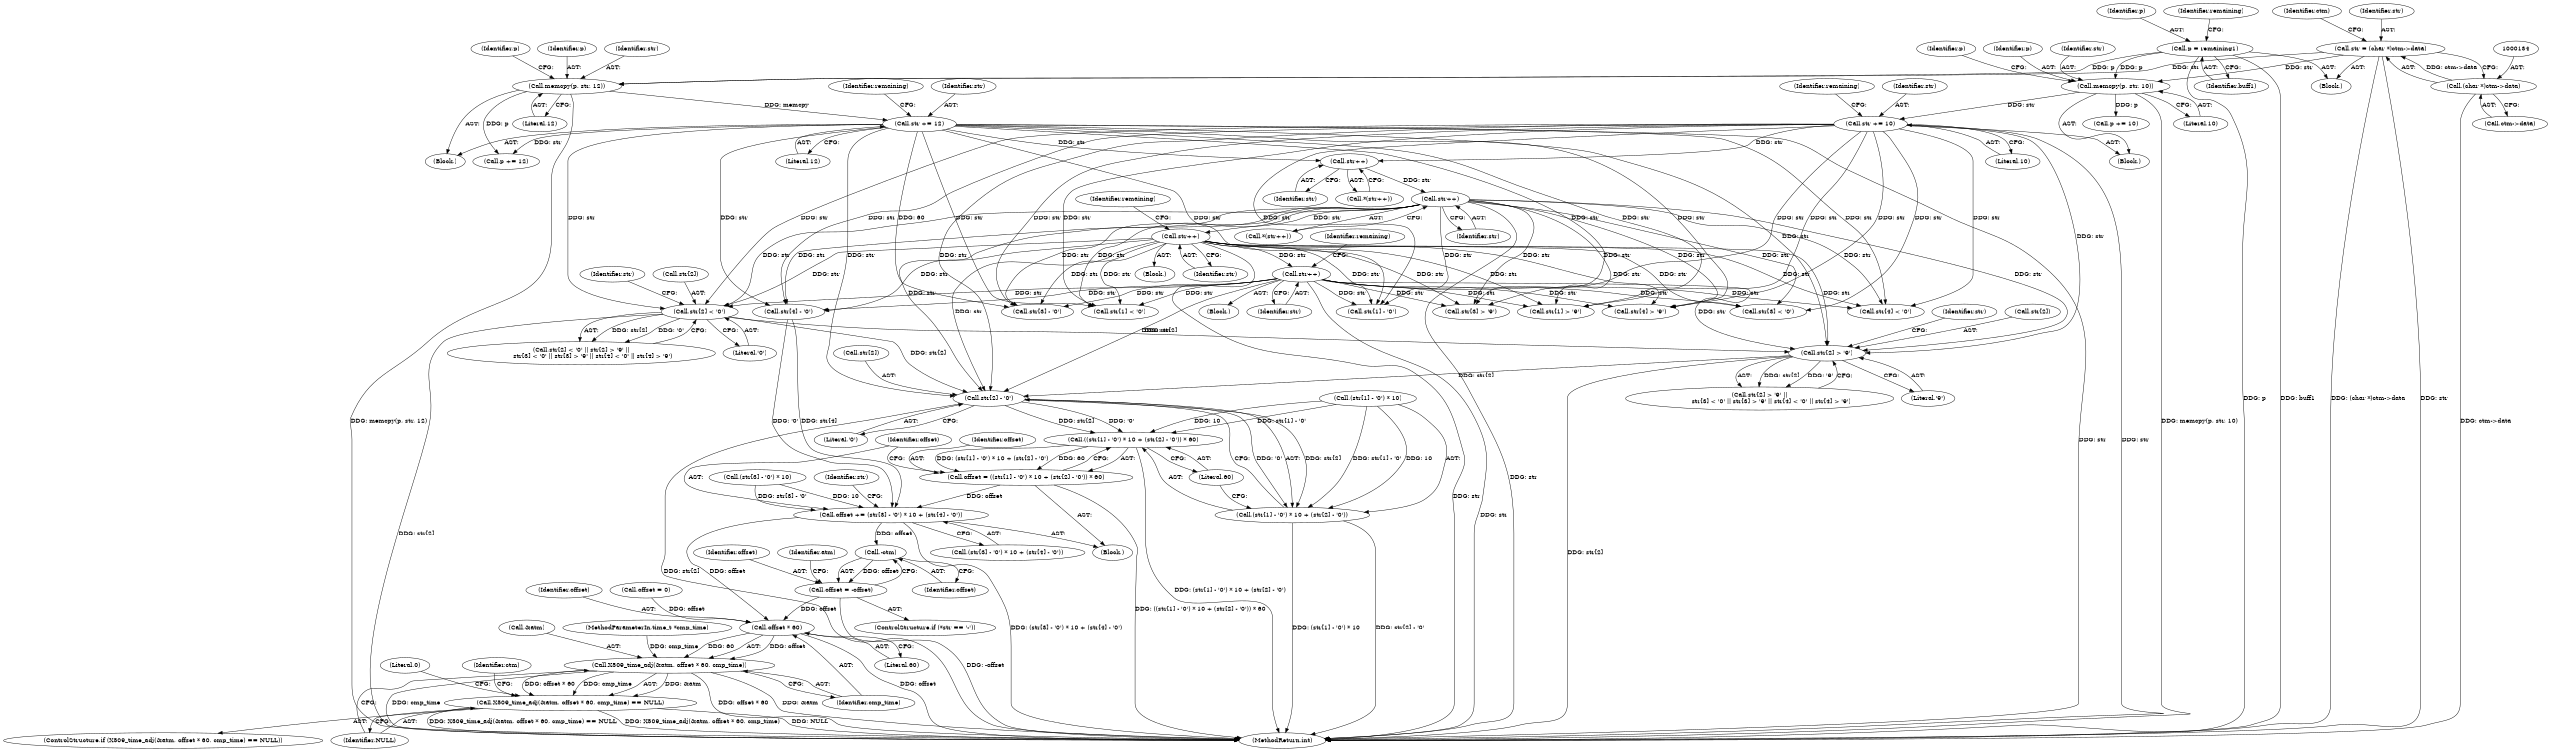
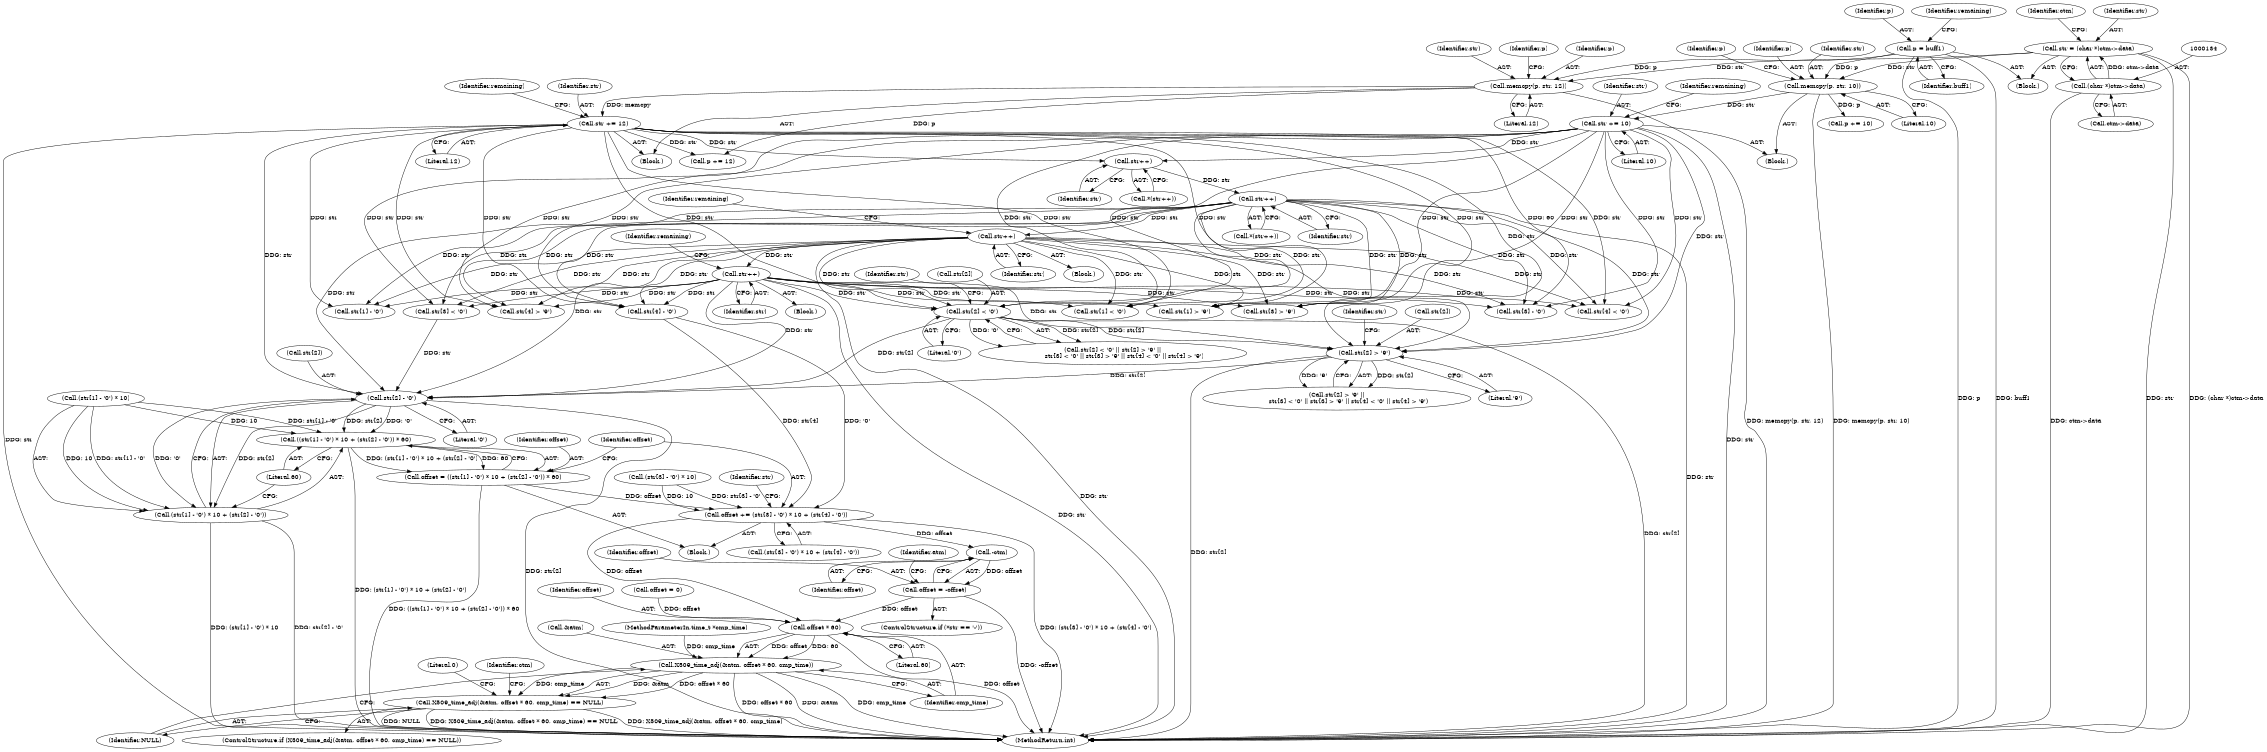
(2205, 49) -> (1920, 49)
(1371, 132) -> (418, 353)
(1409, 146) -> none
